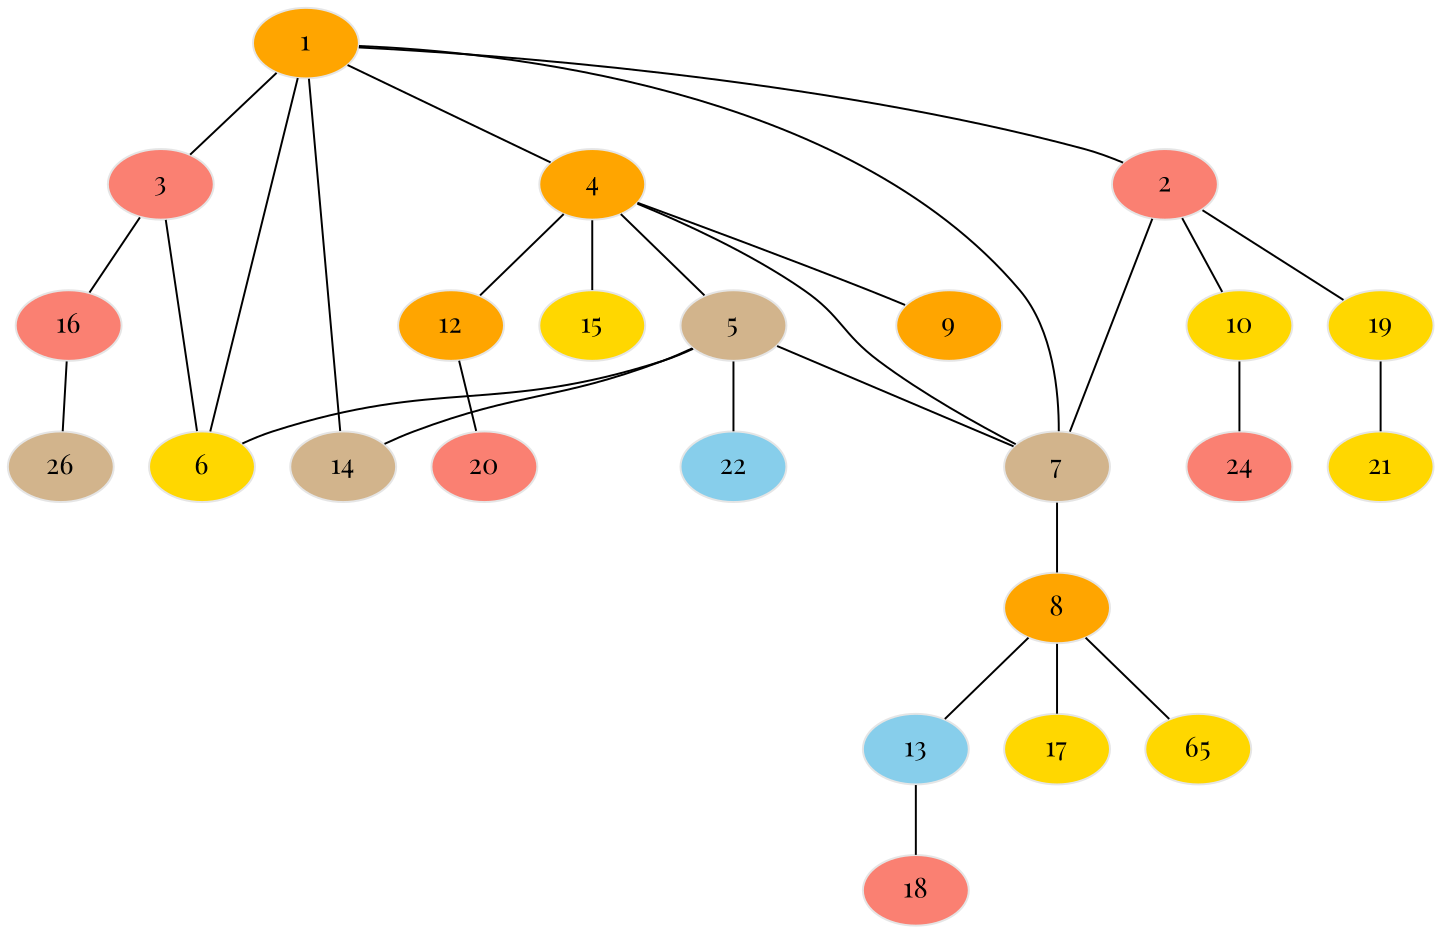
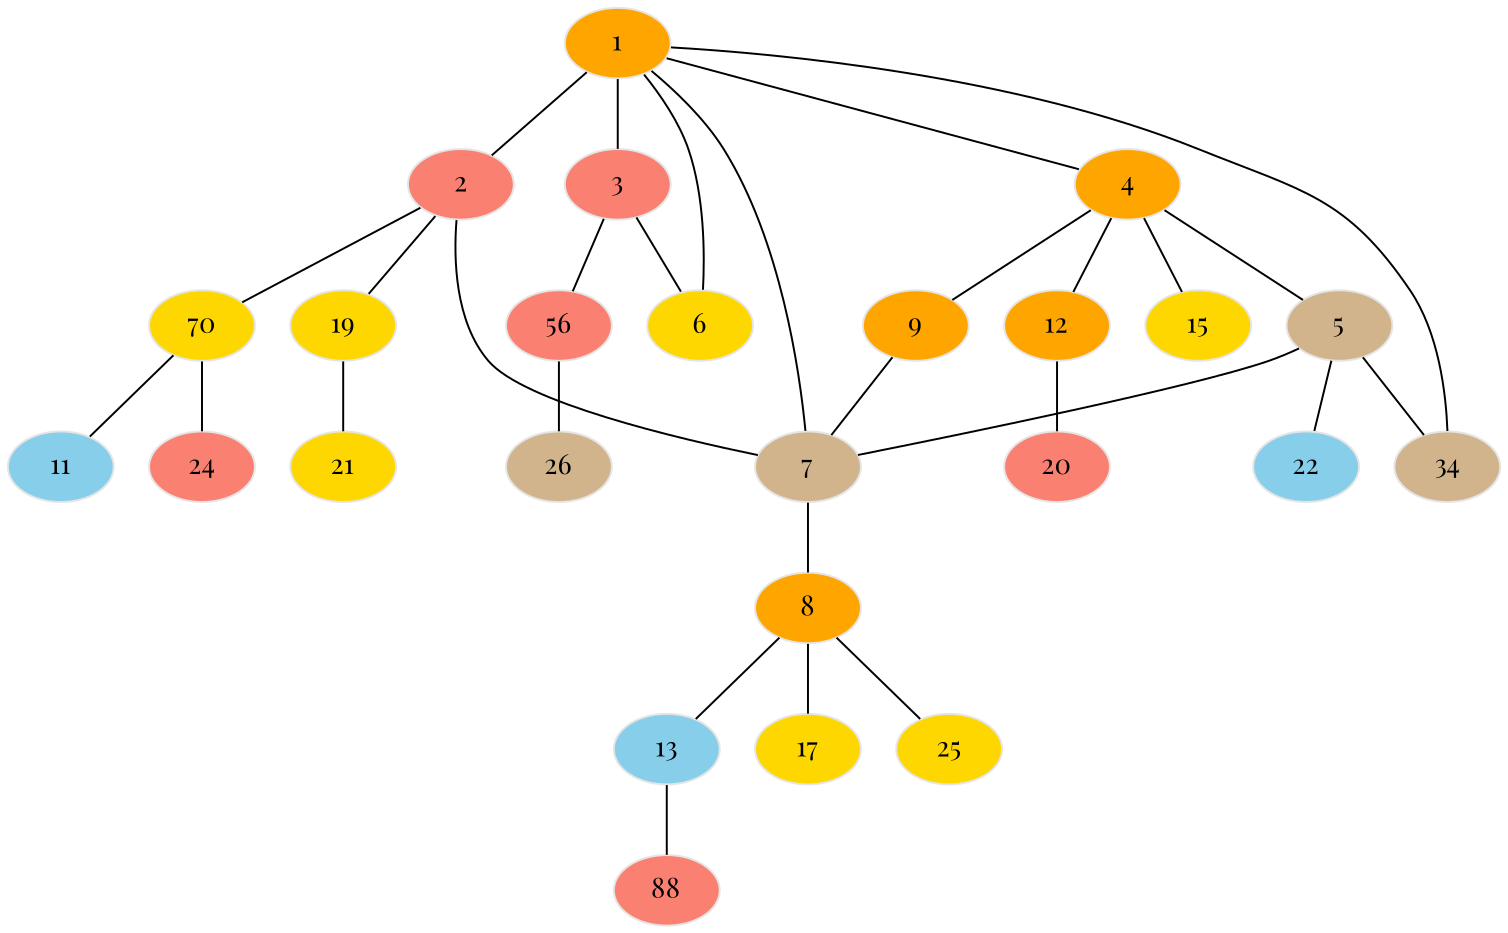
(833, 315) -> (862, 396)
(69, 326) -> (559, 326)
(1239, 326) -> (202, 326)
(491, 394) -> none
none -> (61, 467)
(343, 467) -> (1447, 467)
(1198, 749) -> (949, 749)
(916, 890) -> (667, 890)
